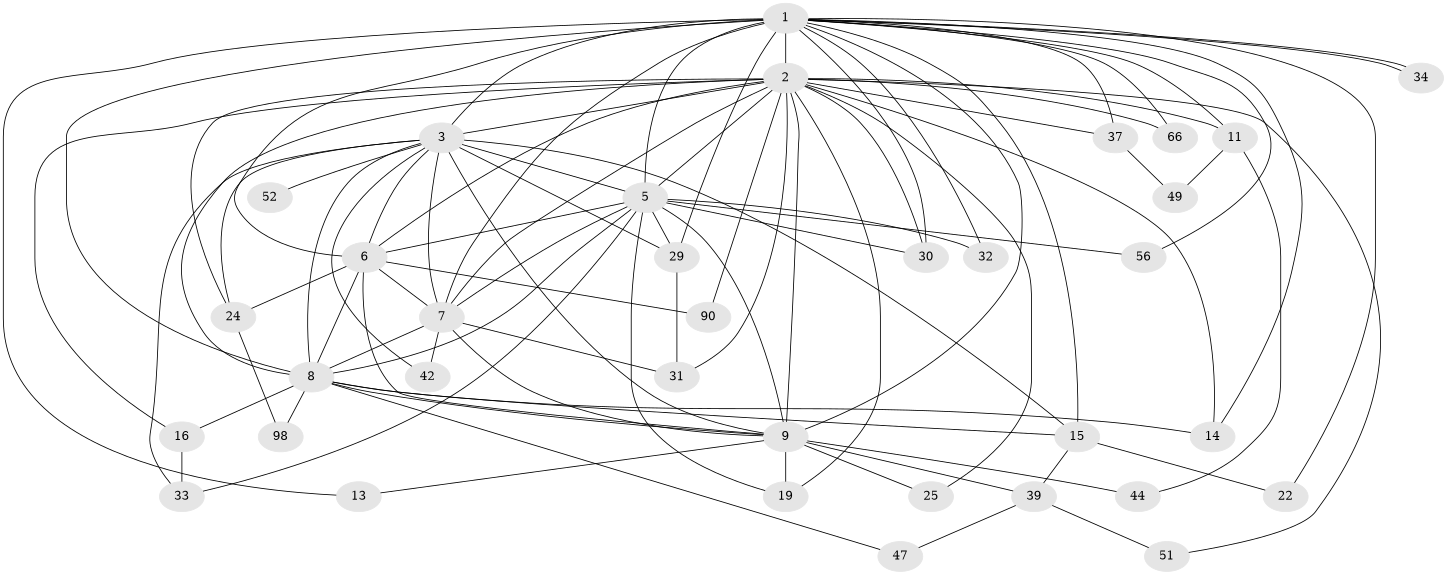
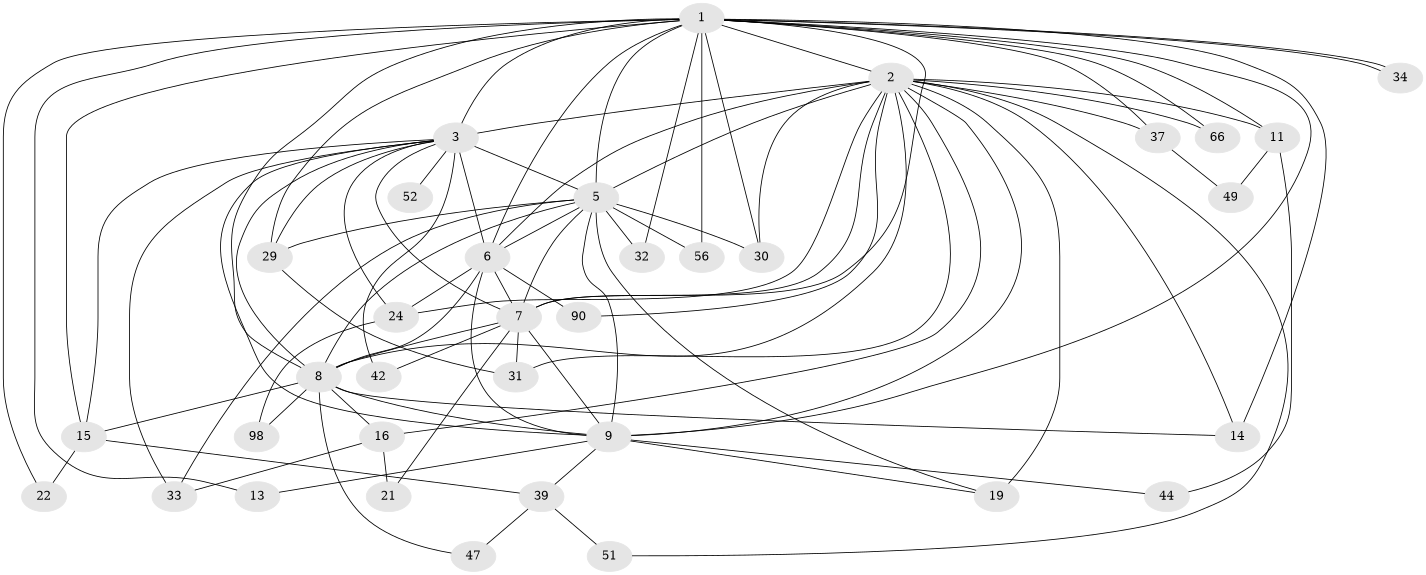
none -> (389, 497)
(931, 497) -> none
